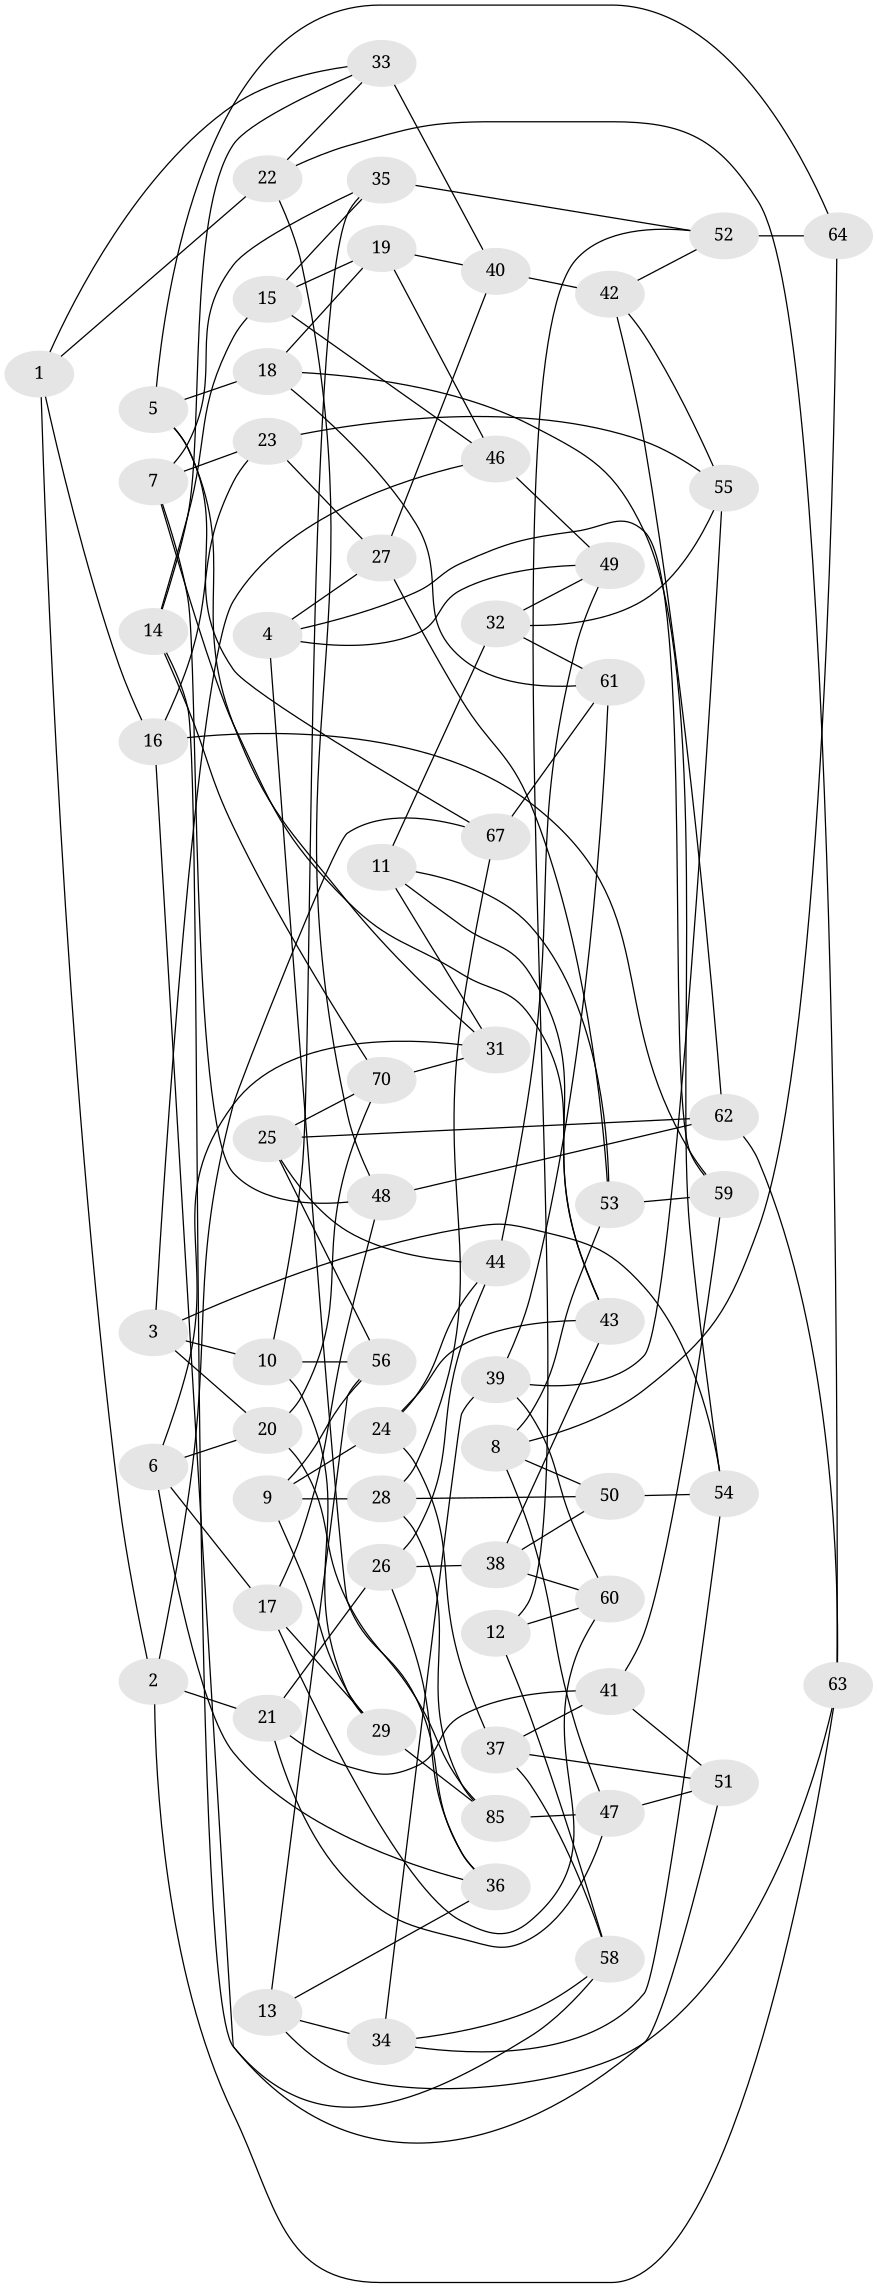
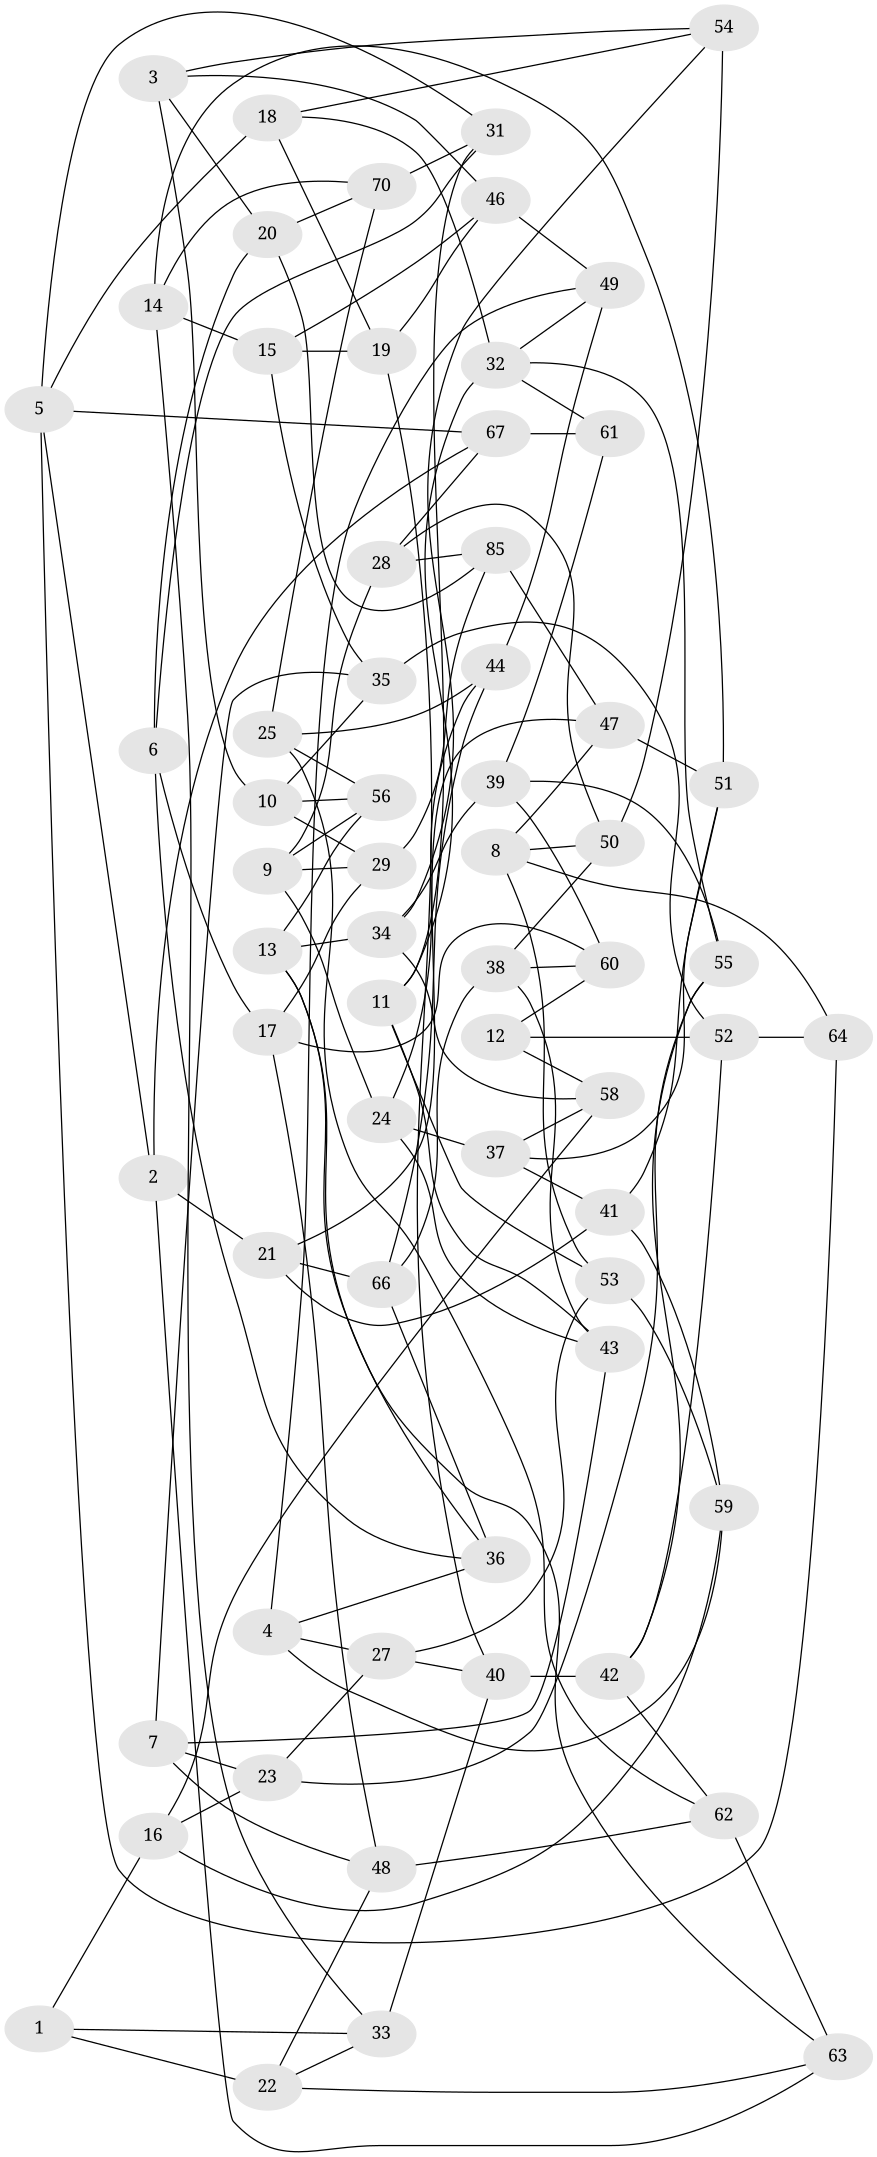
(430, 562) -> (435, 180)
(74, 1030) -> (96, 794)
(382, 1567) -> (382, 1285)
